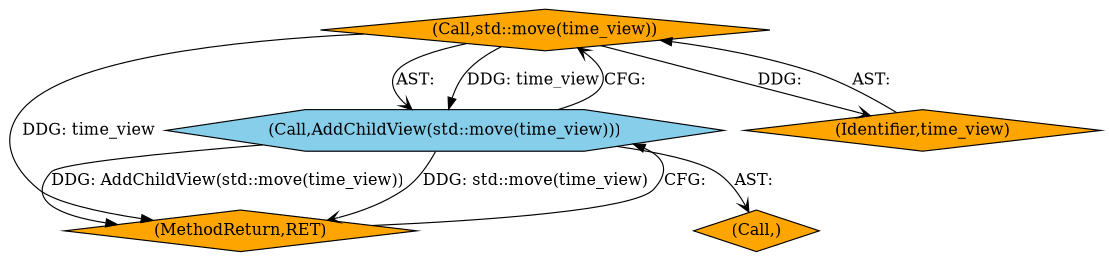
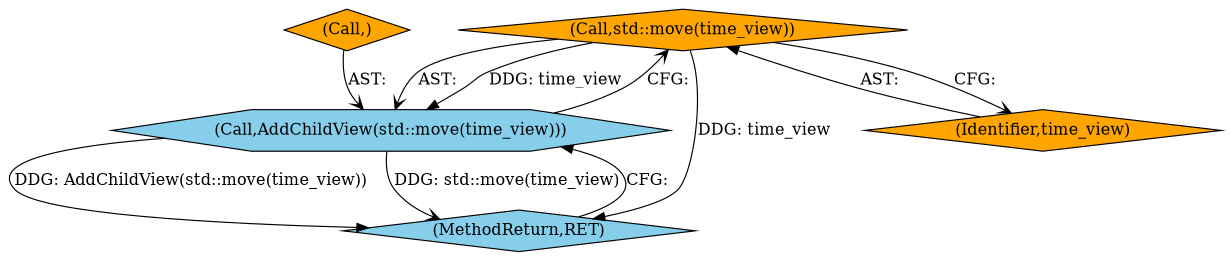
(782, 80) -> (978, 80)
(687, 160) -> (345, 77)
(241, 231) -> (519, 231)
